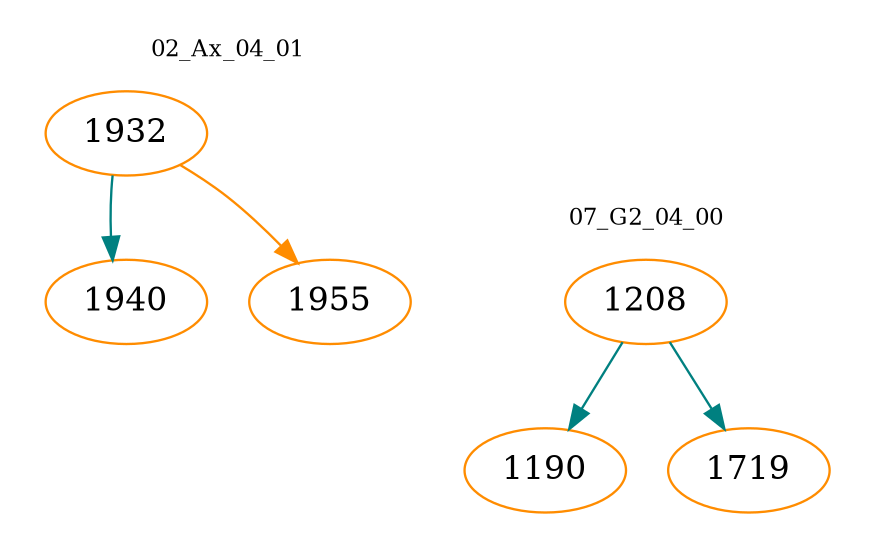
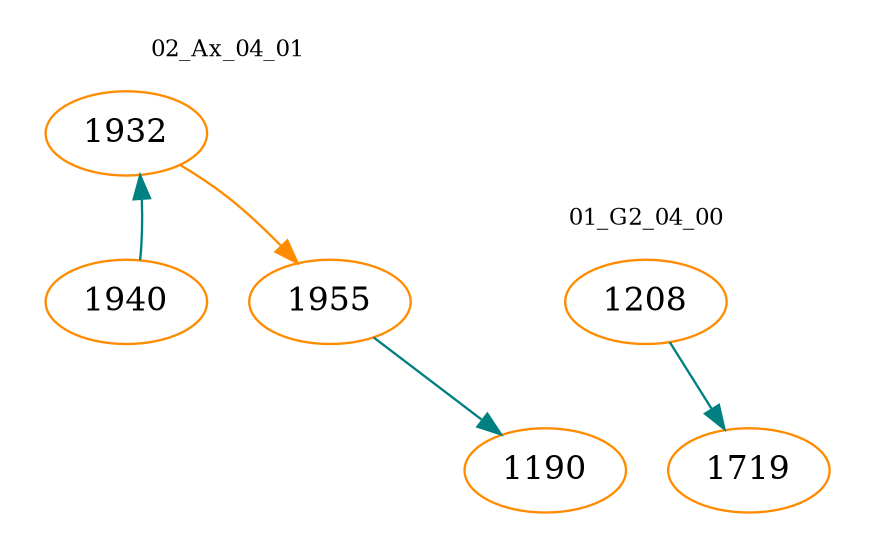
(111, 206) -> (142, 230)
(647, 219) -> (647, 219)
(602, 376) -> (428, 378)
